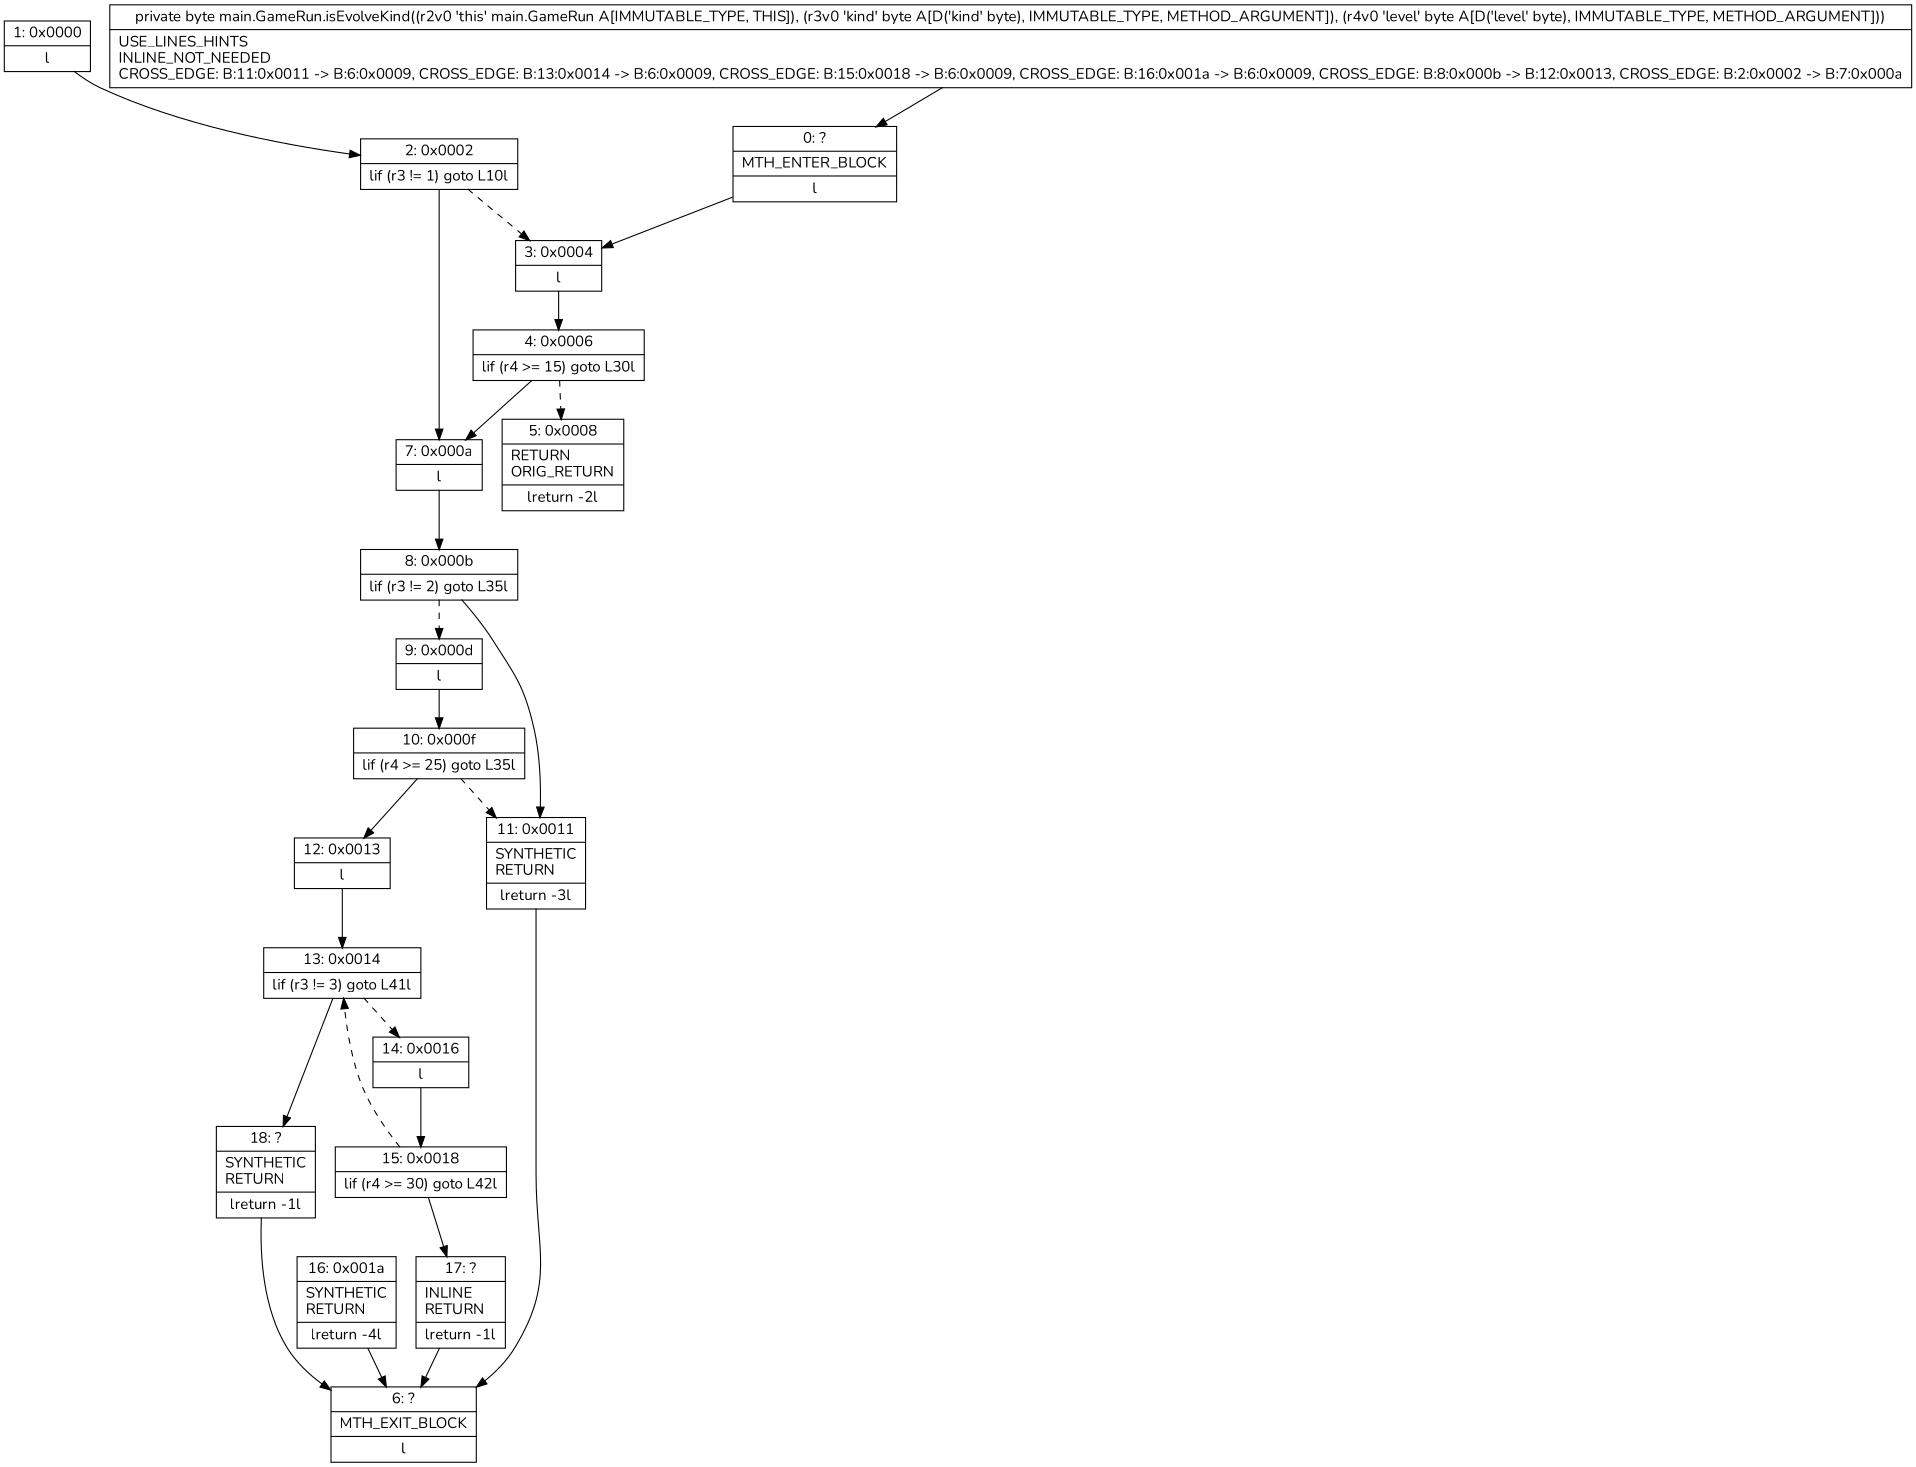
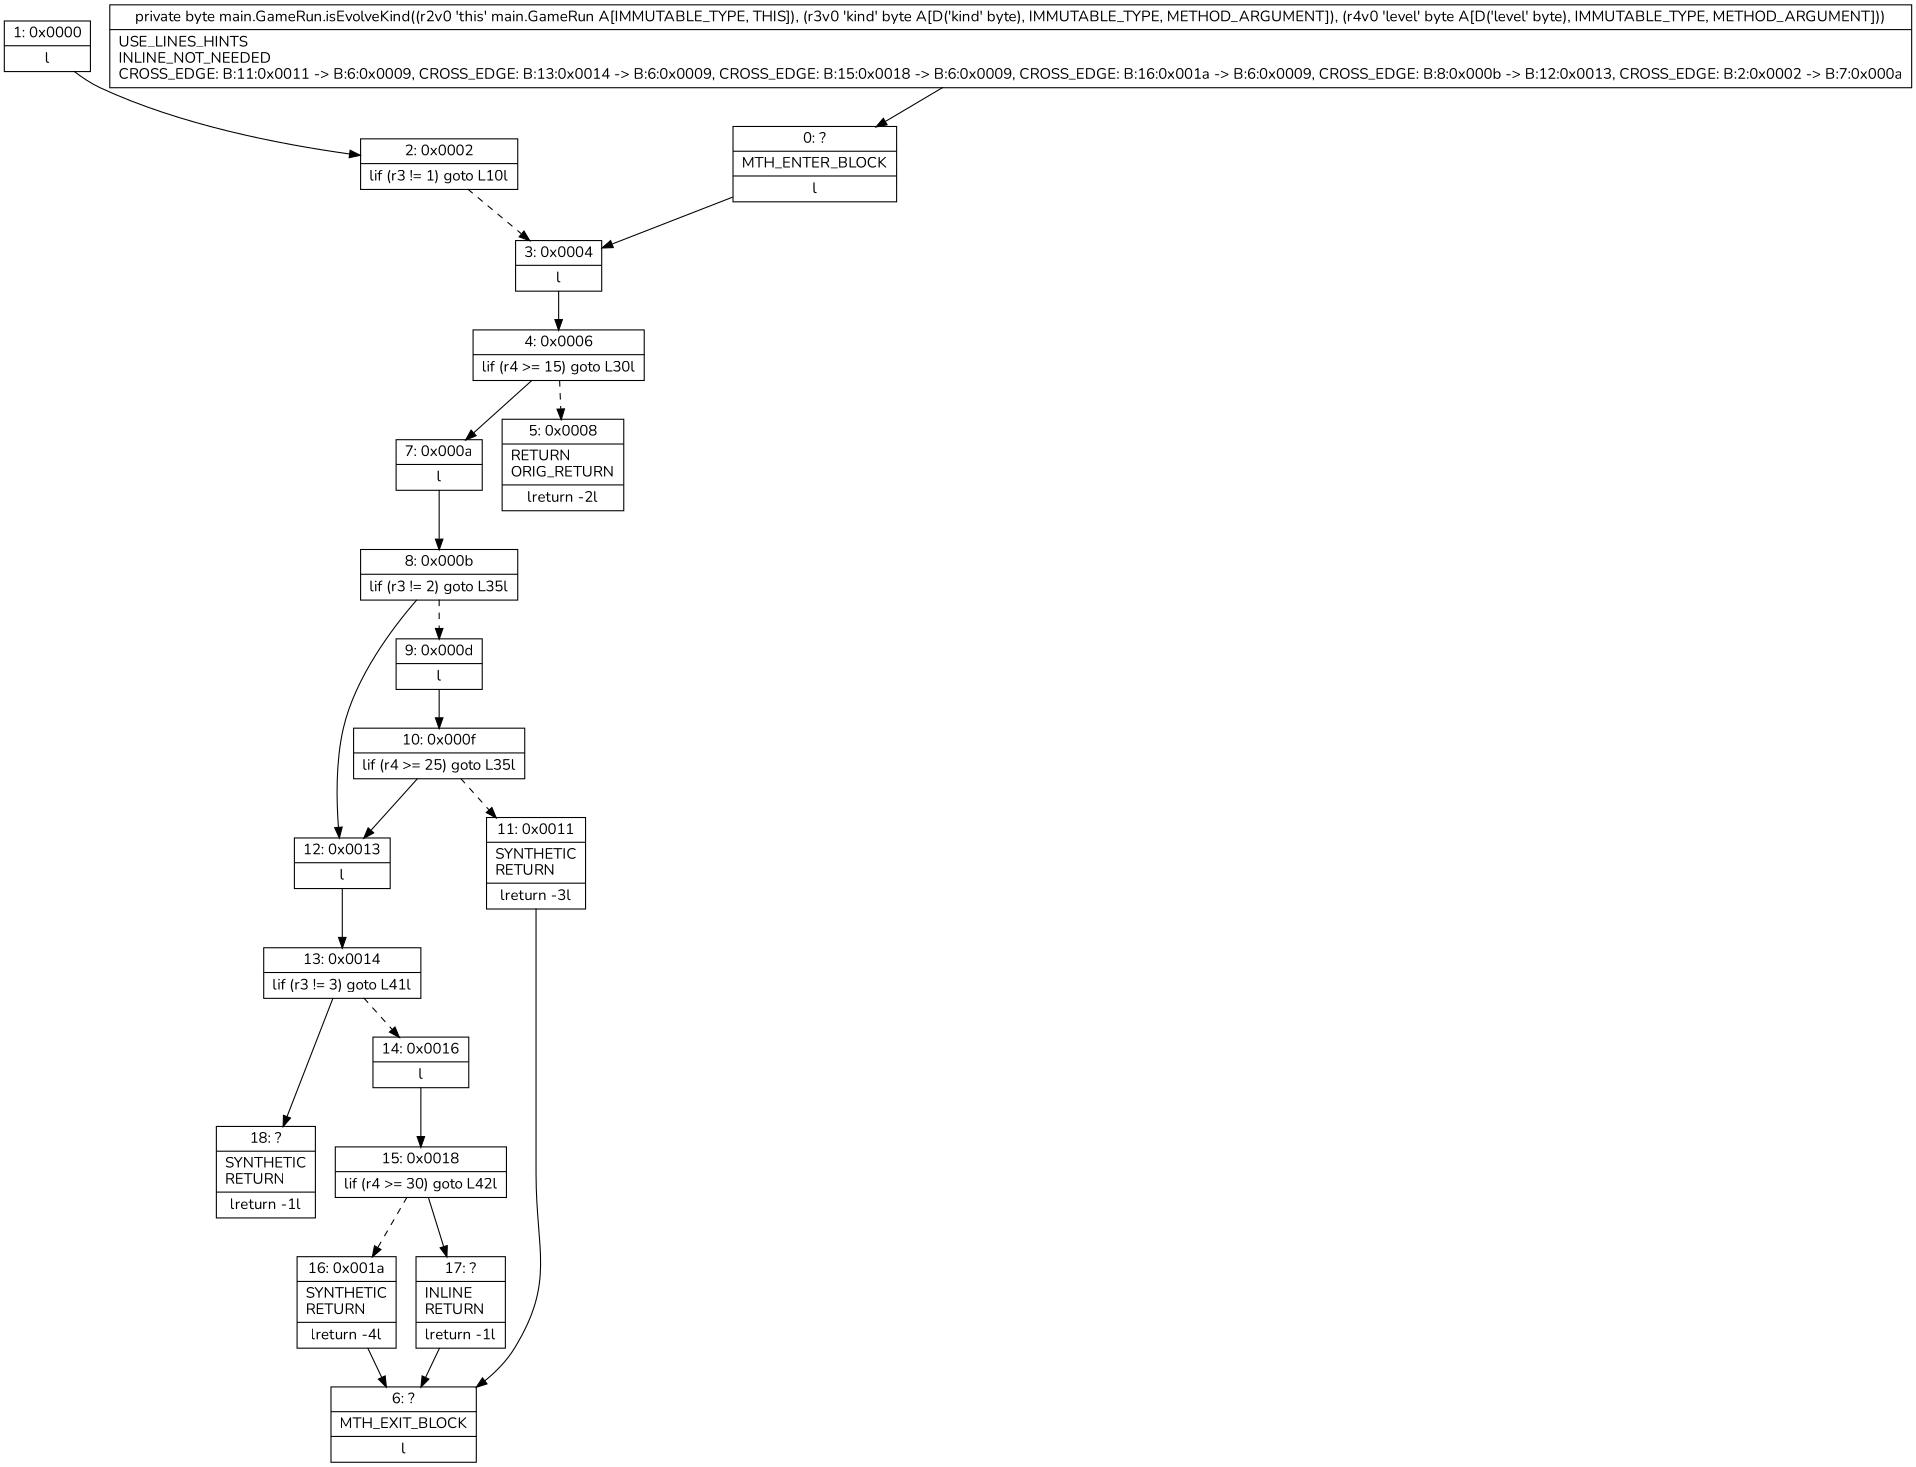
(439, 309) -> none
(524, 695) -> (351, 704)
(361, 1083) -> (392, 1222)
(271, 1309) -> none
